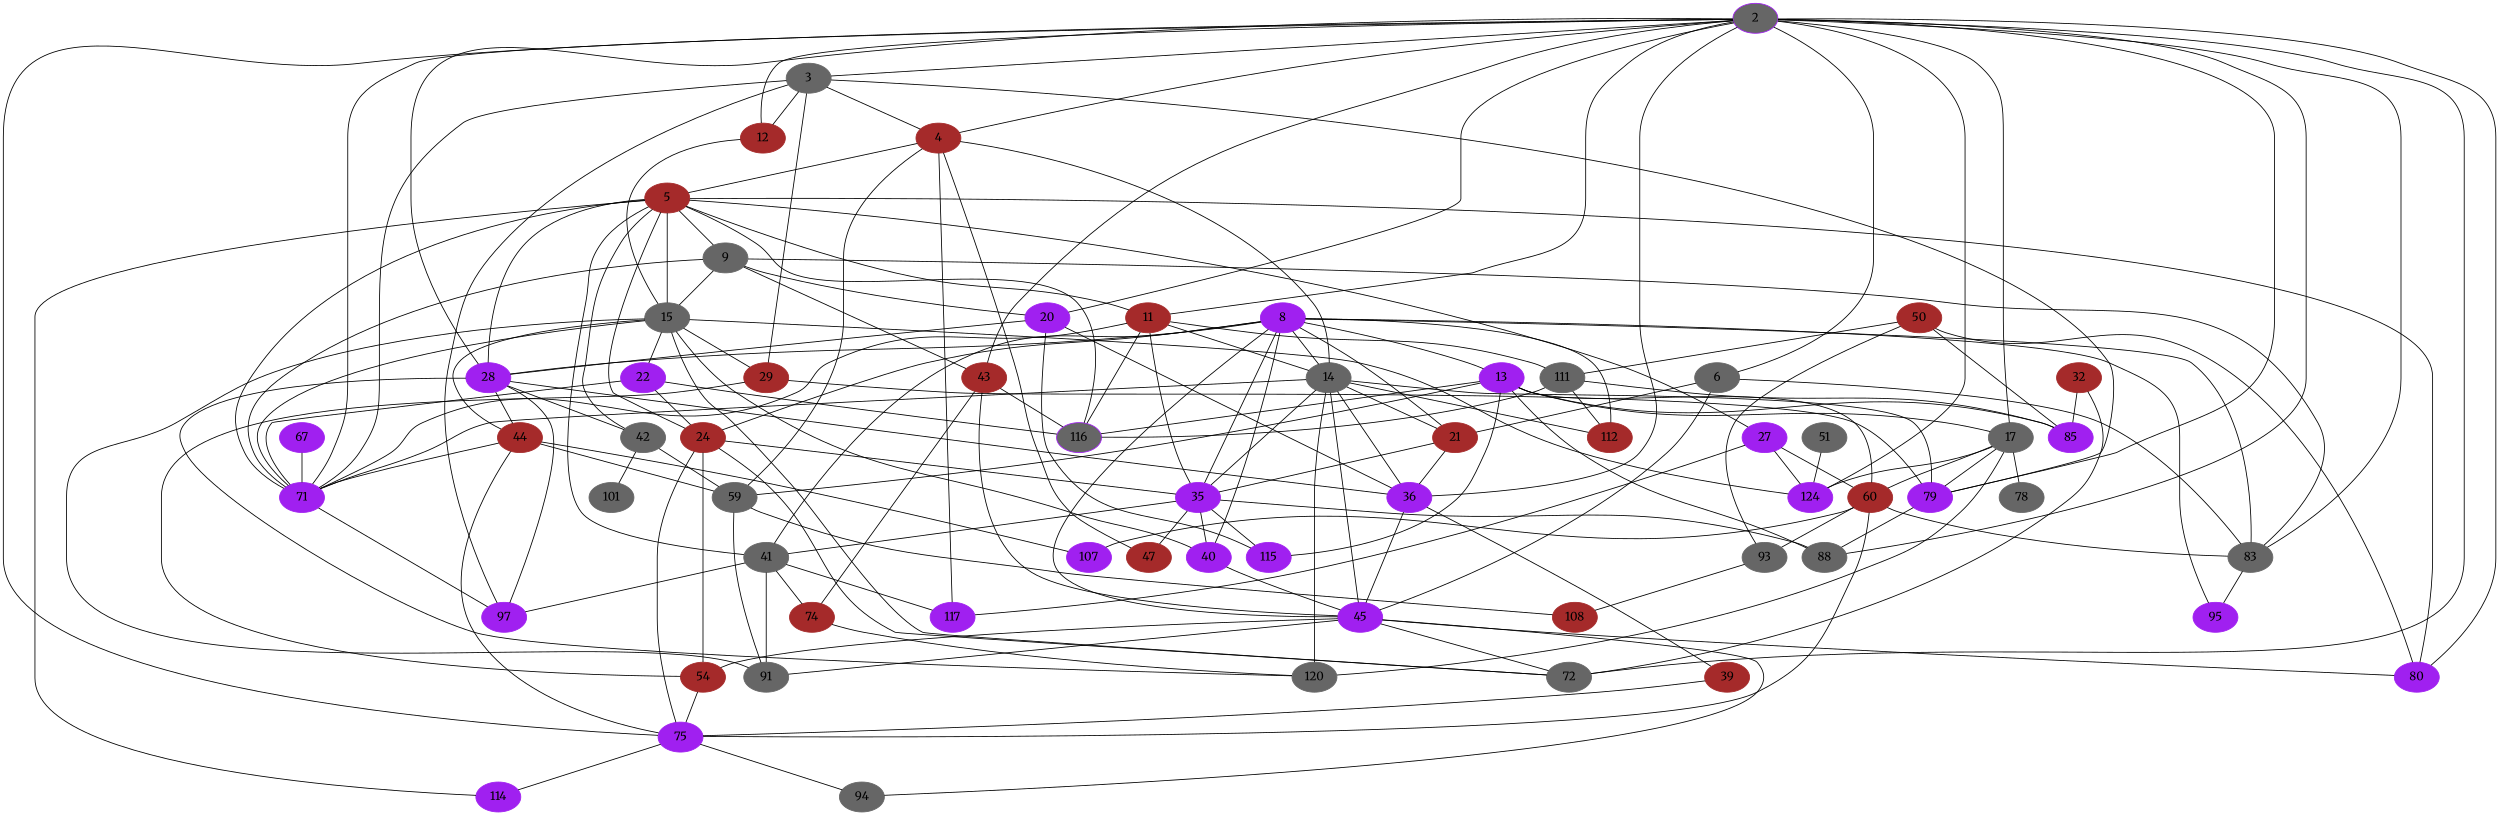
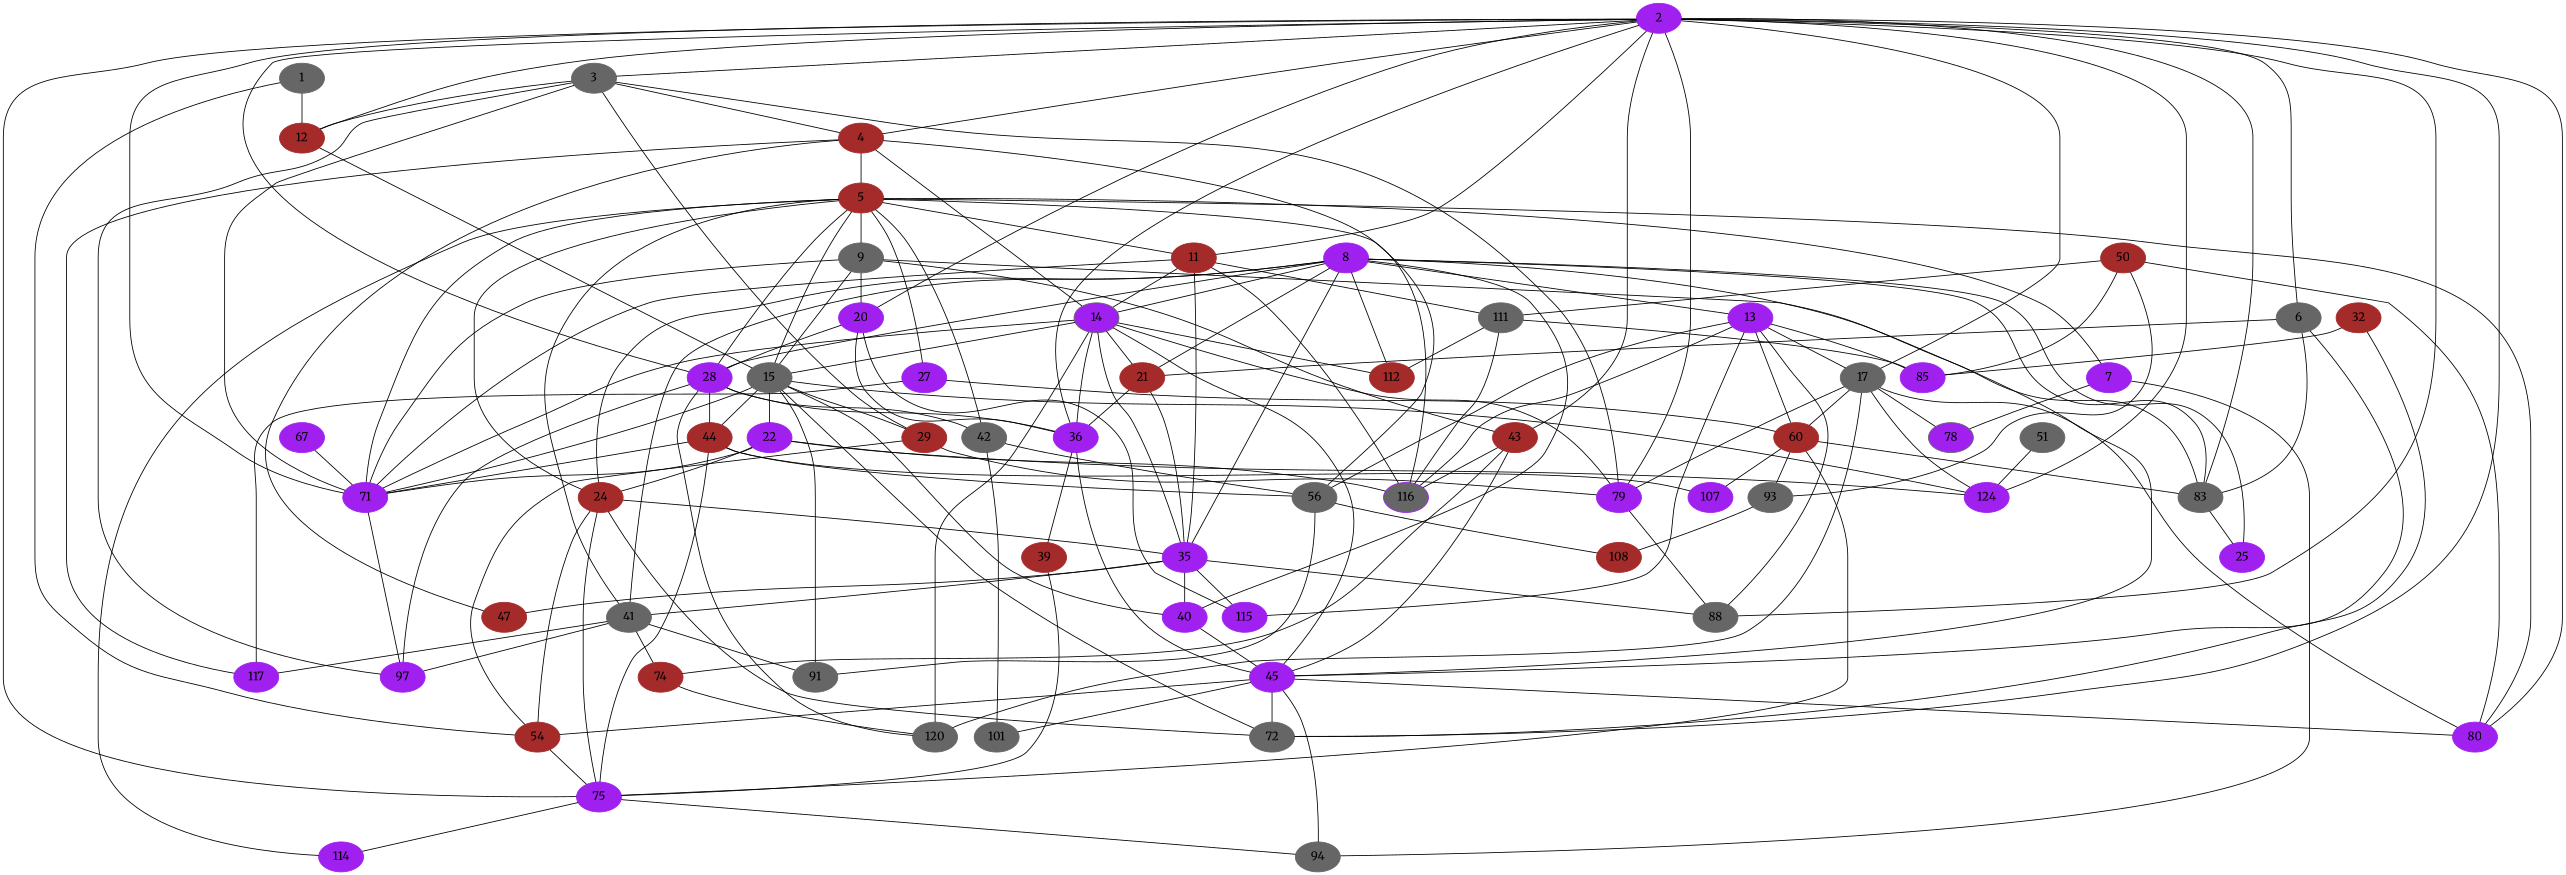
(1755, 18) -> (1659, 18)
none -> (302, 78)
none -> (933, 348)
(1329, 378) -> (1097, 318)
none -> (2109, 378)
(1787, 468) -> (1642, 476)
(735, 498) -> (1314, 498)
(2022, 498) -> (1951, 438)
none -> (2173, 531)
(2215, 617) -> (2242, 557)
(1050, 649) -> (1134, 707)
